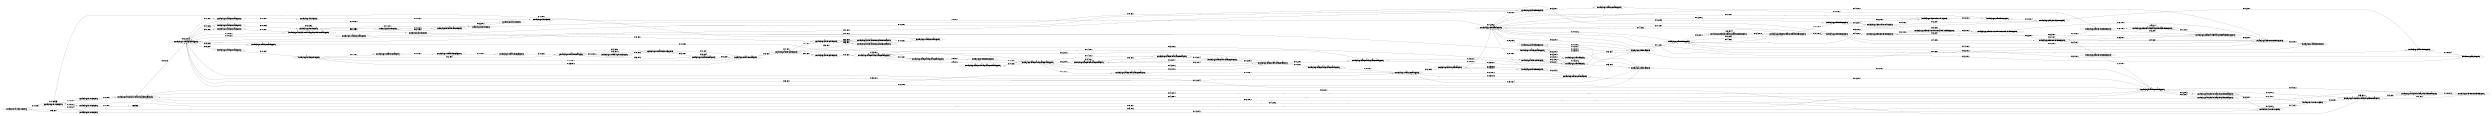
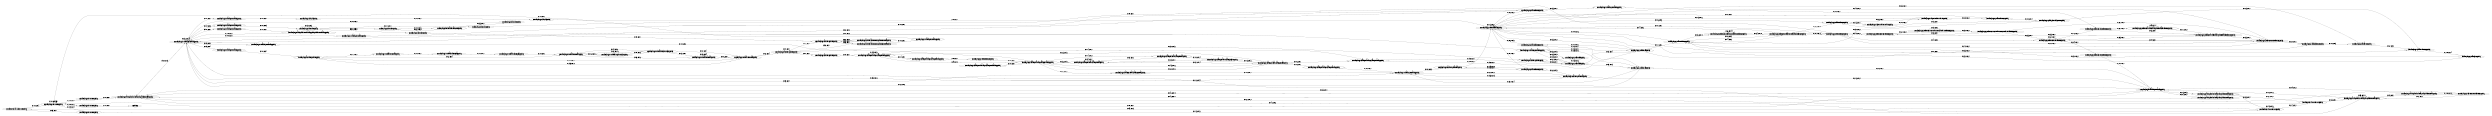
none -> (2362, 44)
(2471, 57) -> (2471, 57)
(1222, 60) -> (1222, 60)
